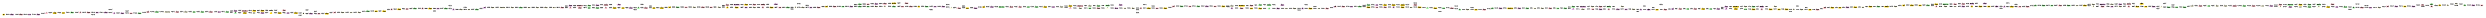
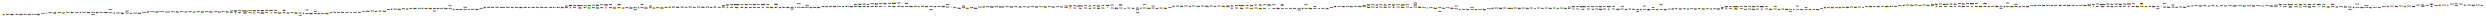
(2431, 4) -> (2431, 4)
